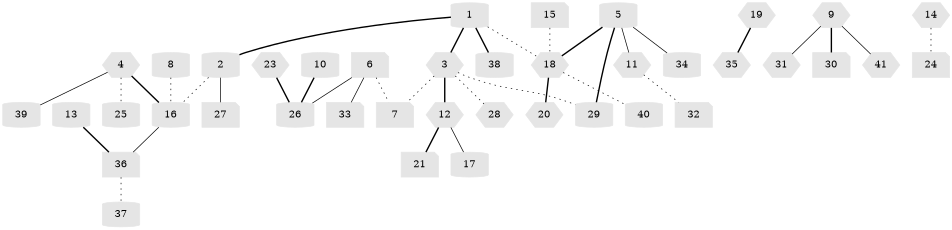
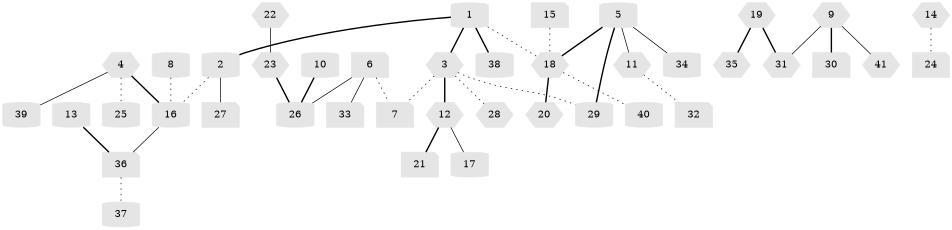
none -> (270, 15)
none -> (769, 40)
